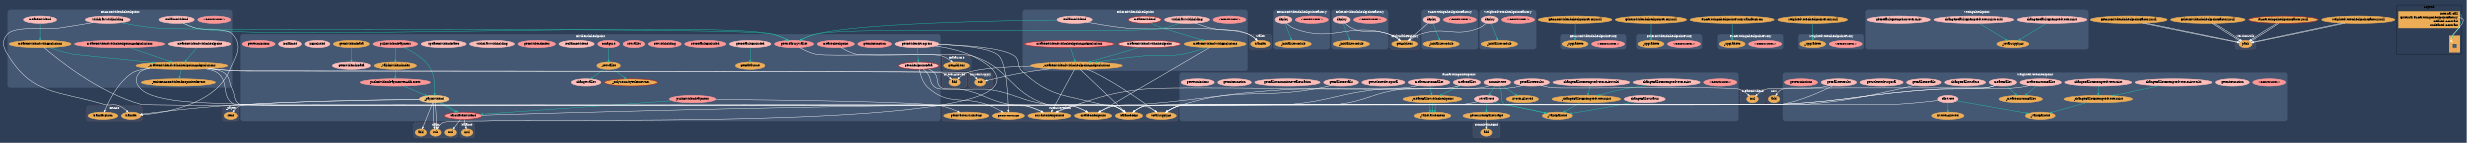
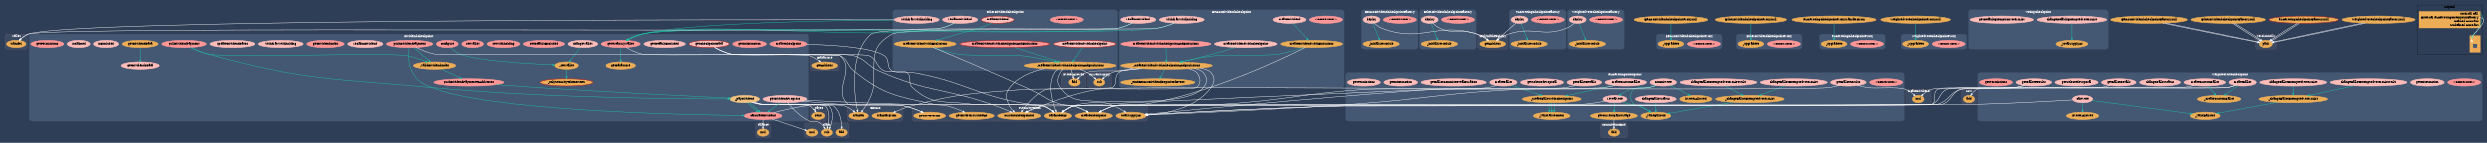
(1974, 20) -> none
(918, 53) -> (775, 107)
none -> (421, 54)
(750, 54) -> (621, 53)
(598, 73) -> (576, 53)
(114, 108) -> (875, 108)
(463, 116) -> (763, 116)
